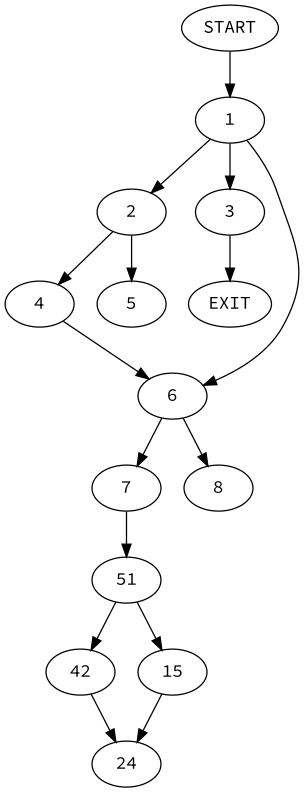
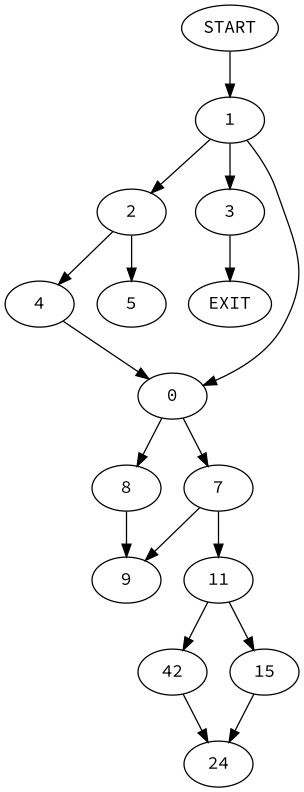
(172, 396) -> (172, 396)
(126, 580) -> (218, 580)
none -> (126, 580)
